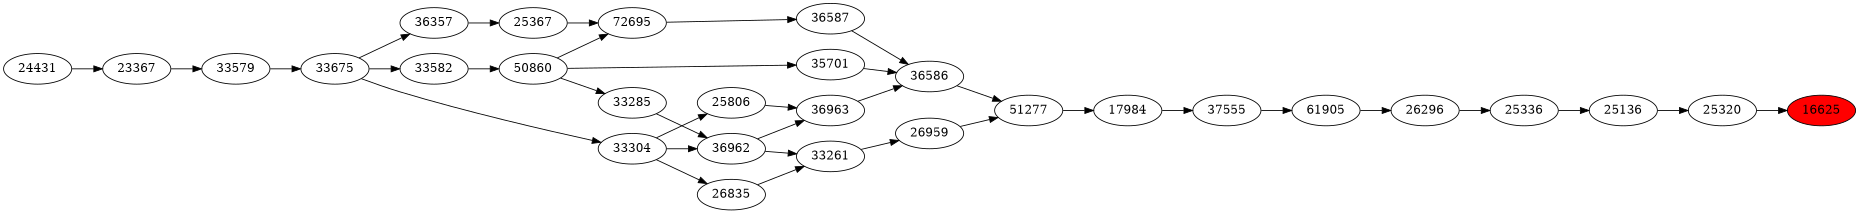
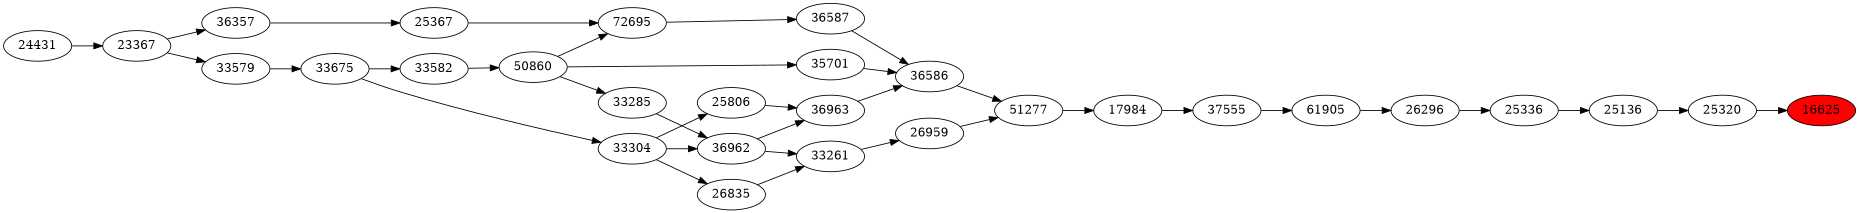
(381, 48) -> (182, 35)
